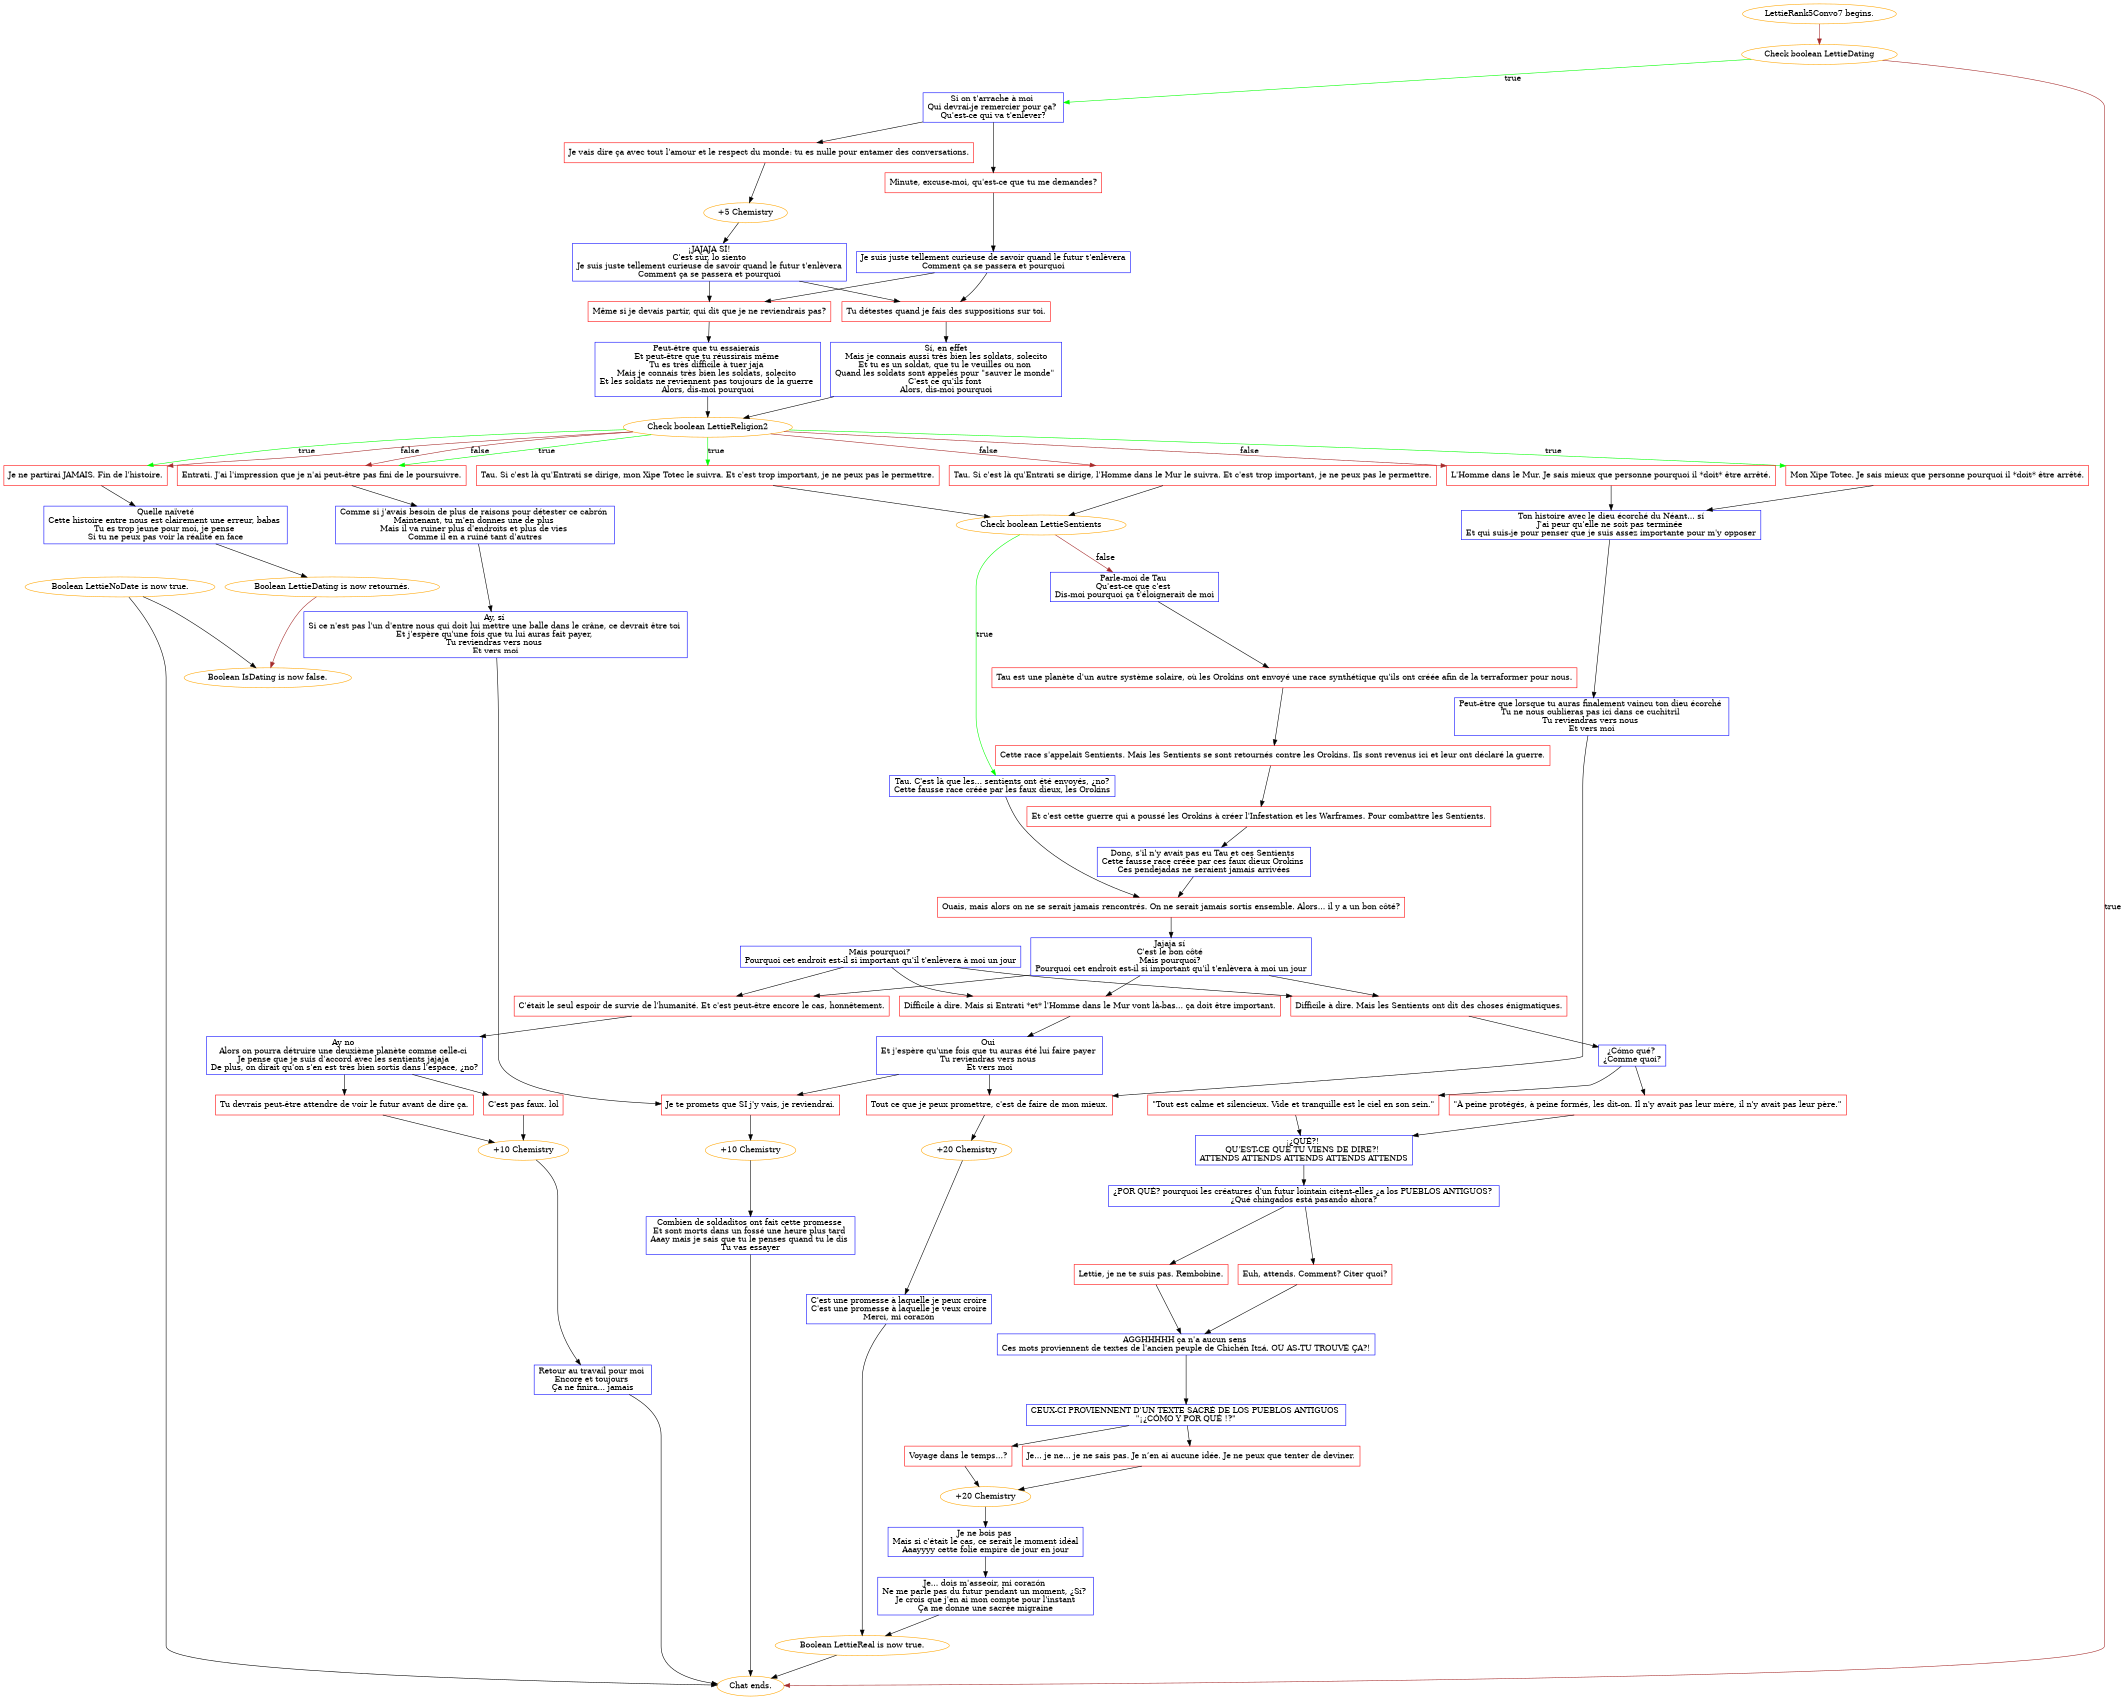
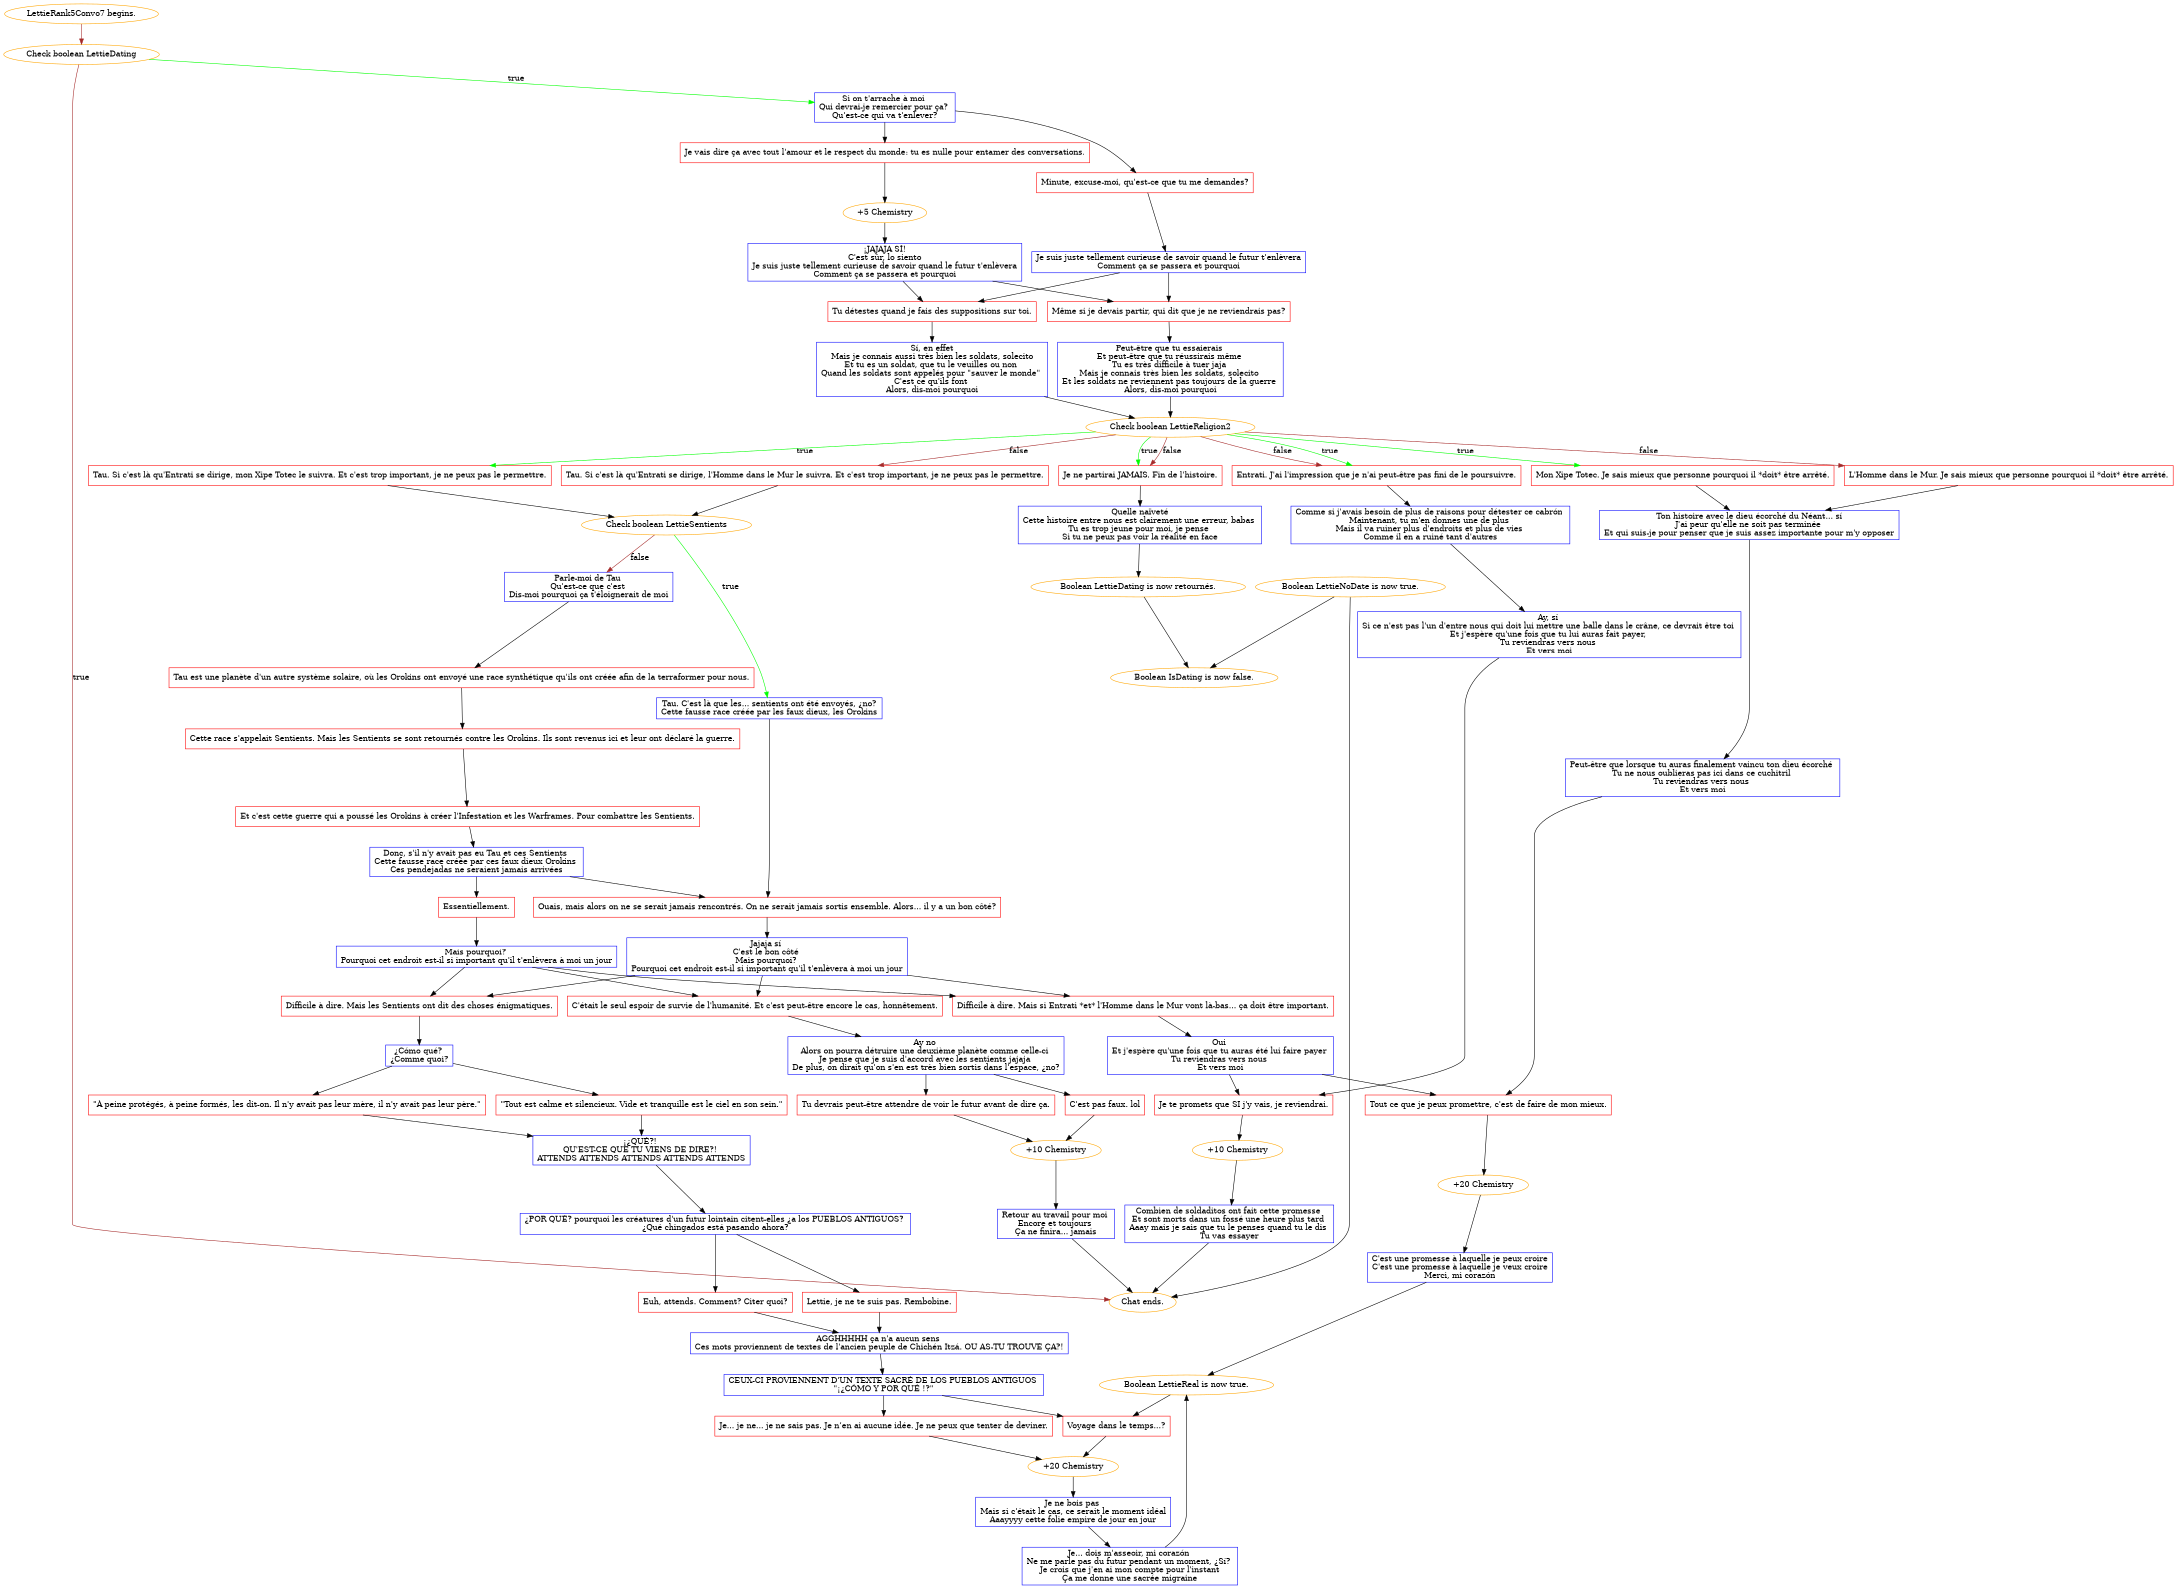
(289, 626) -> (1165, 630)
none -> (477, 907)
(807, 1666) -> (1154, 1404)
